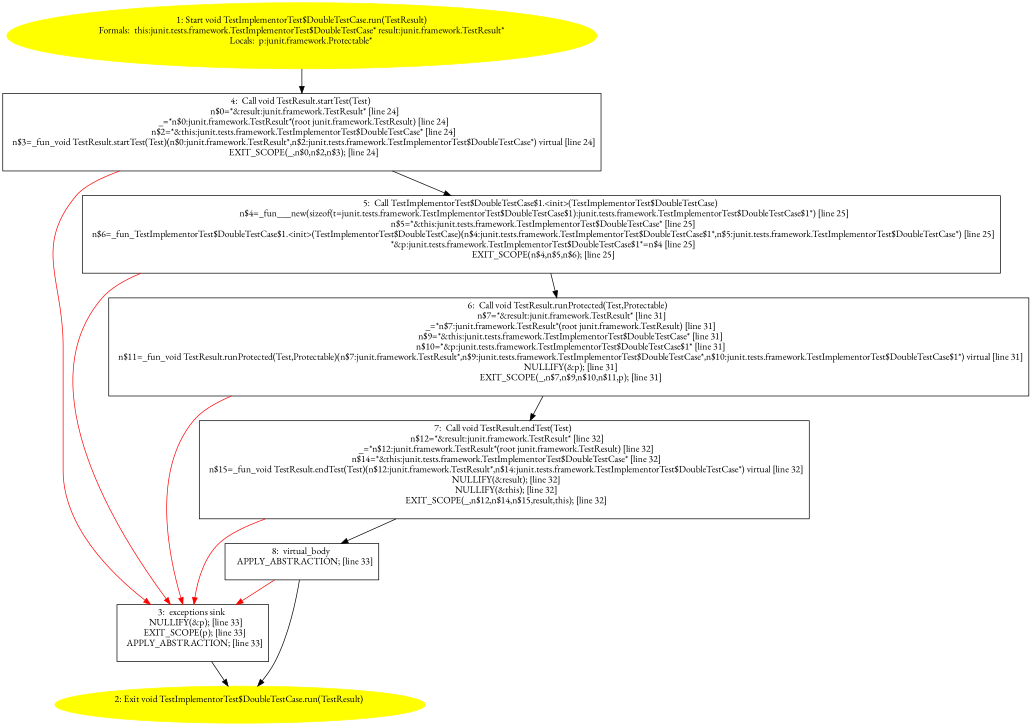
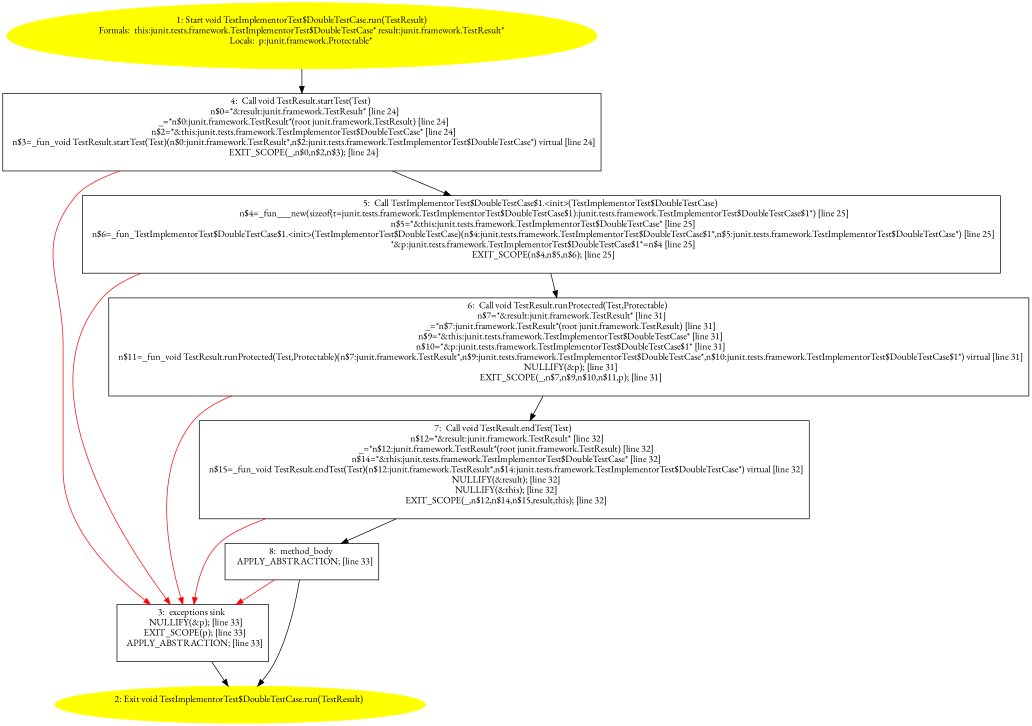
(302, 562) -> (302, 562)
